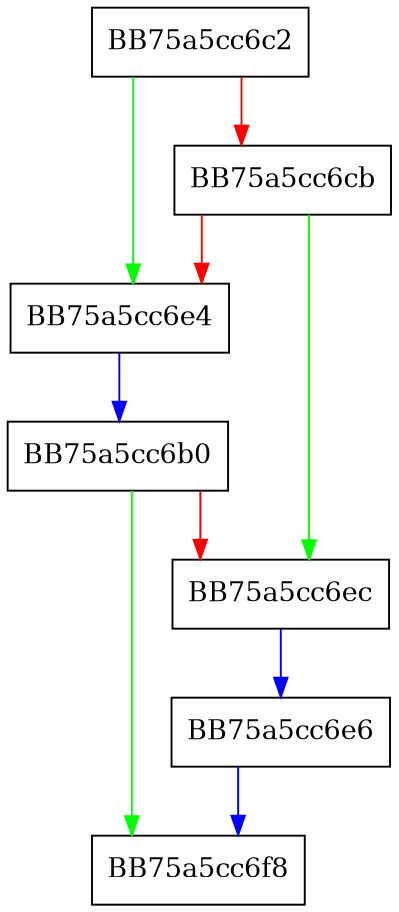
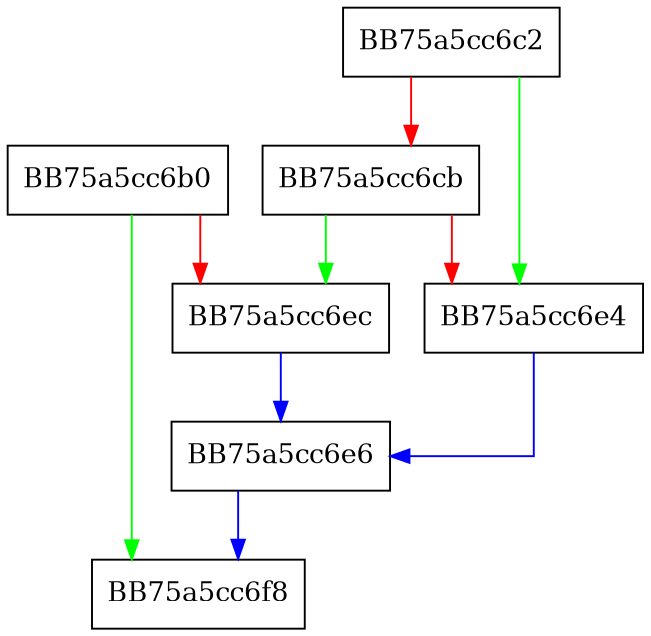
(119, 377) -> (523, 456)
